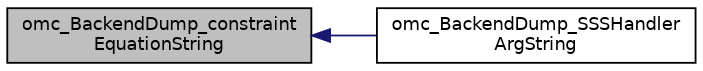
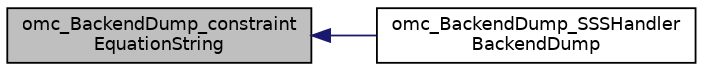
(536, 36) -> (536, 36)
